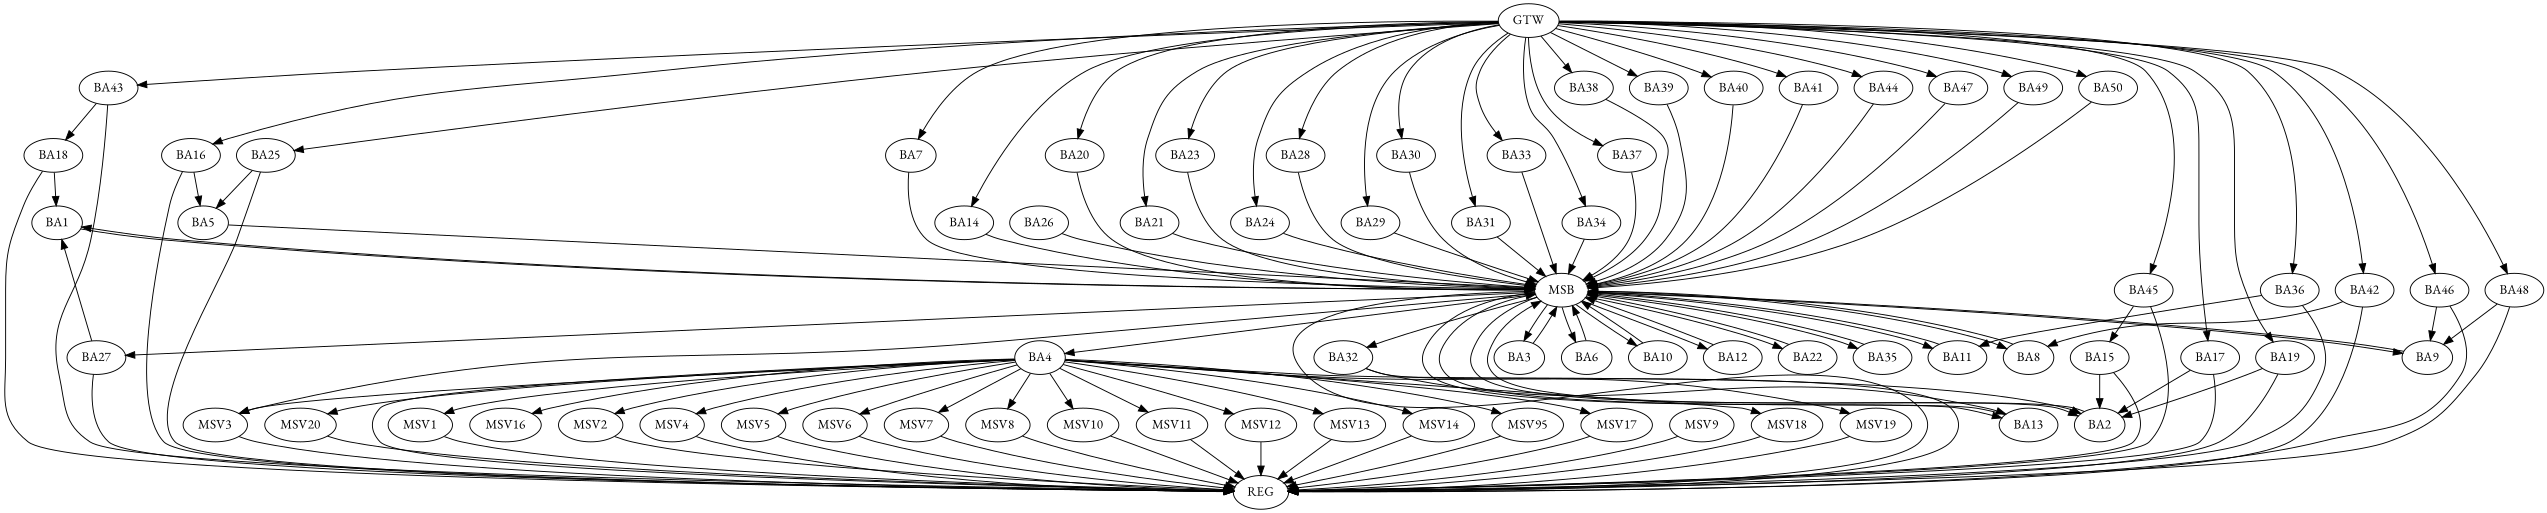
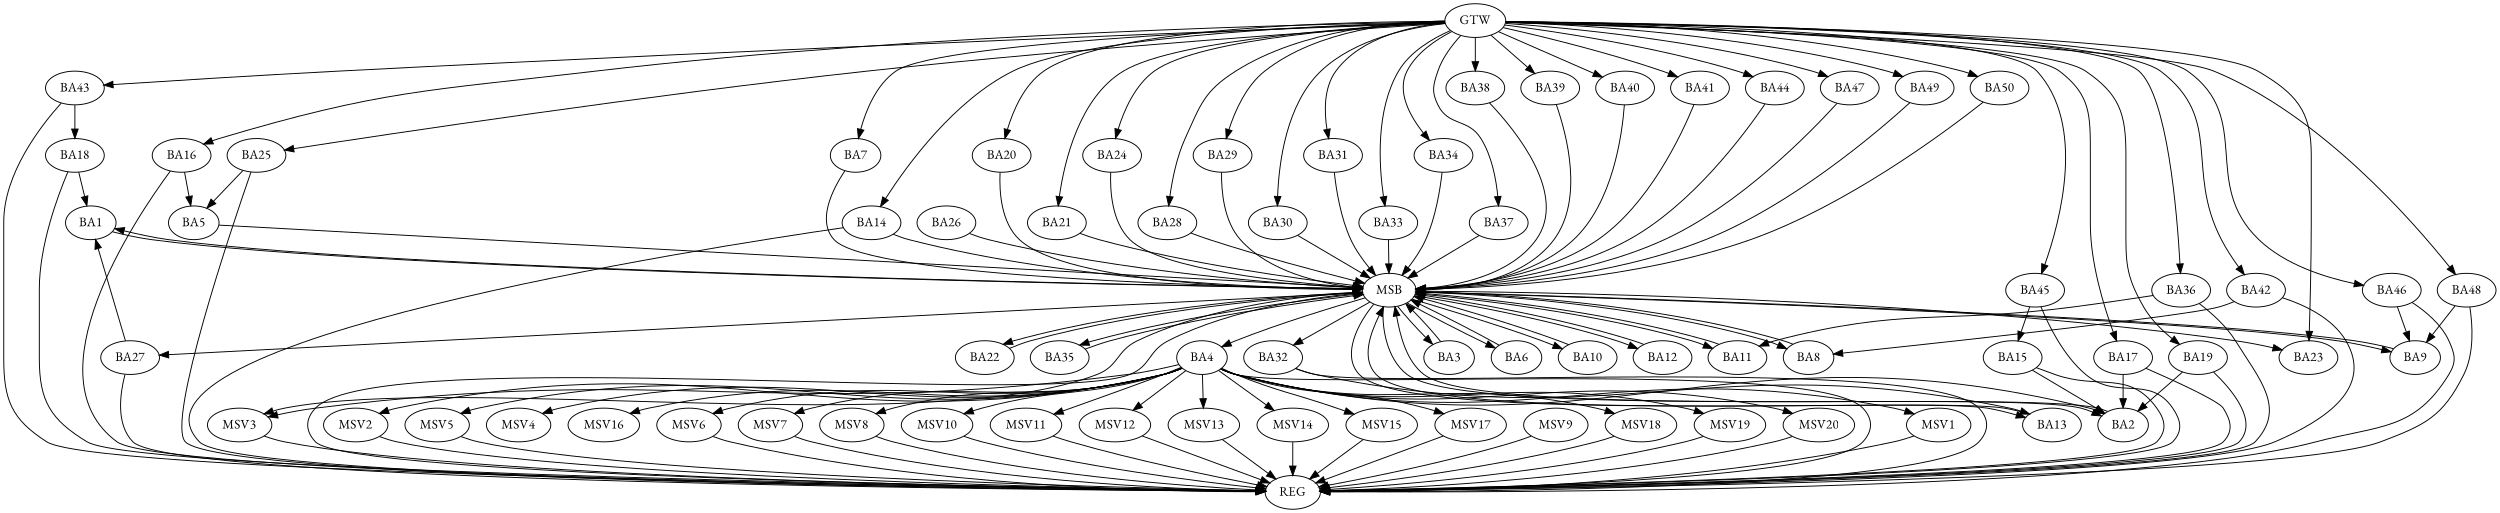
(1333, 272) -> (1846, 305)
(1528, 425) -> (1382, 425)
(958, 479) -> (198, 435)
